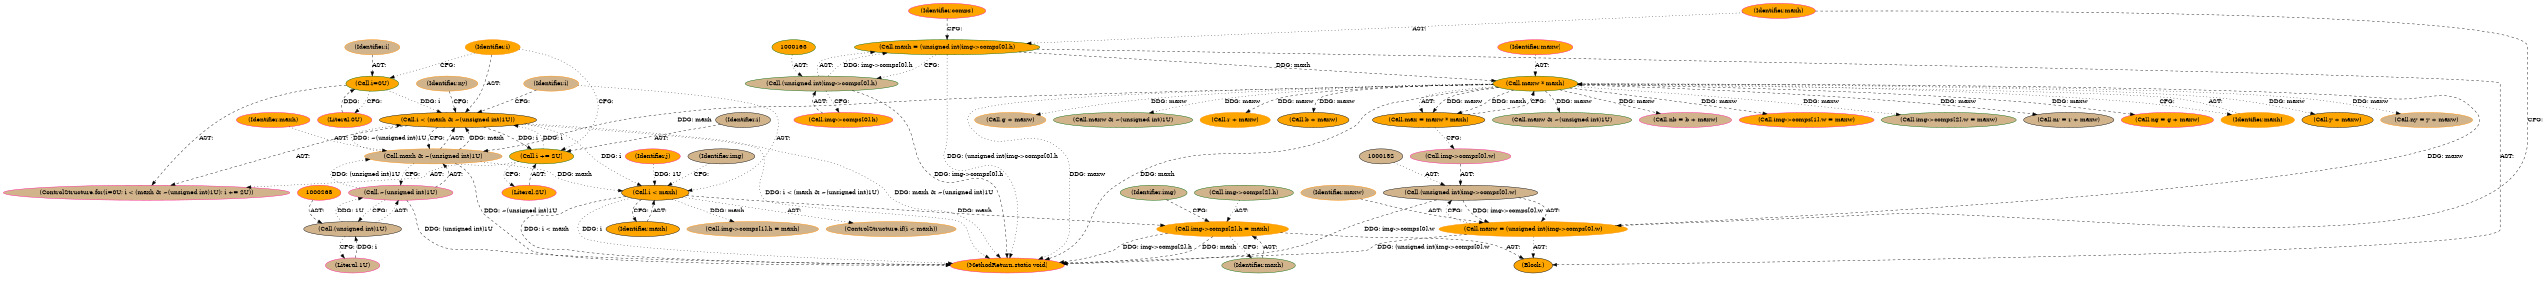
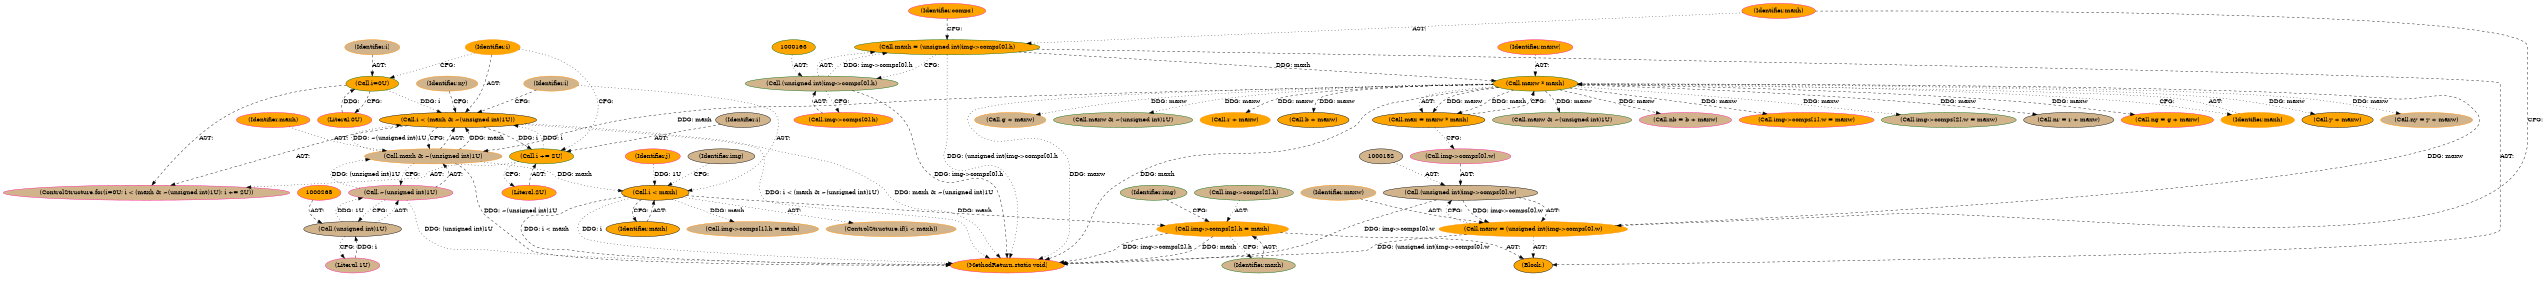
(365, 102) -> (365, 102)
(581, 146) -> none
(522, 253) -> (522, 253)
